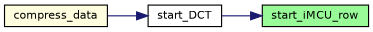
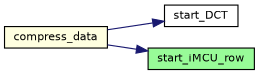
(236, 16) -> (122, 47)
